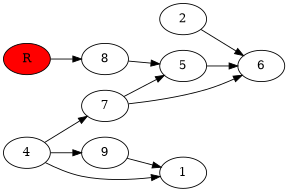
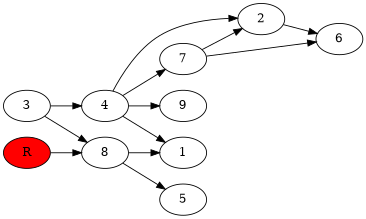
none -> (159, 36)
(218, 66) -> none
(140, 88) -> (218, 41)
none -> (27, 106)
(140, 162) -> (140, 153)
